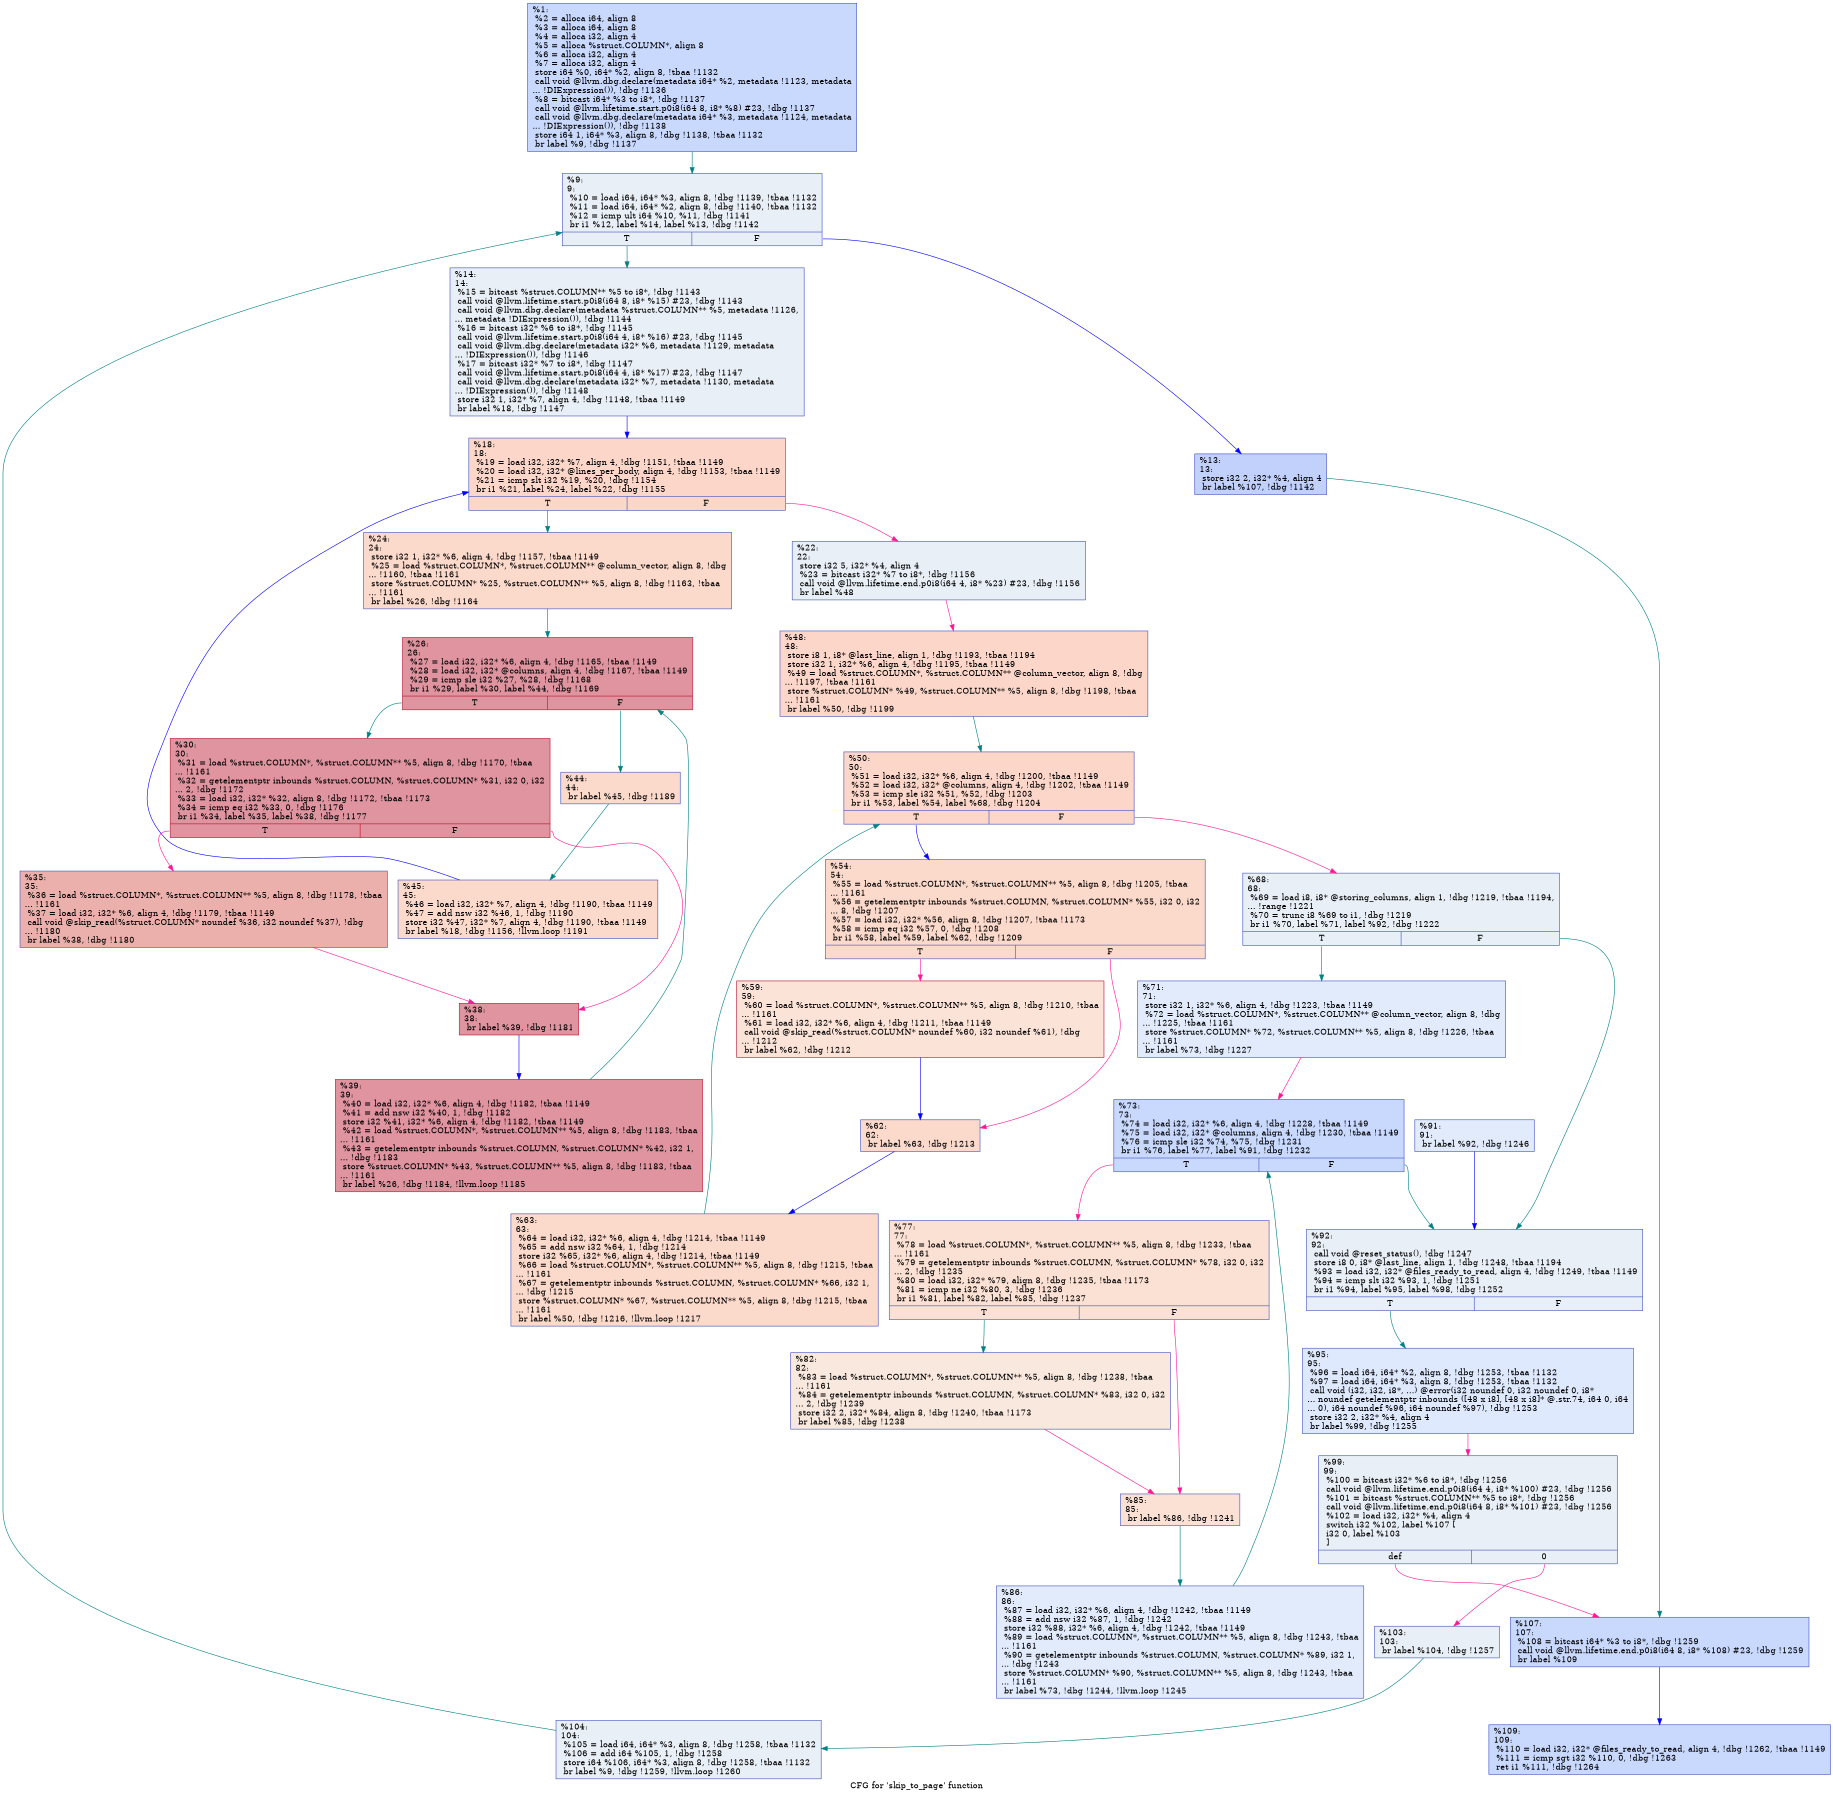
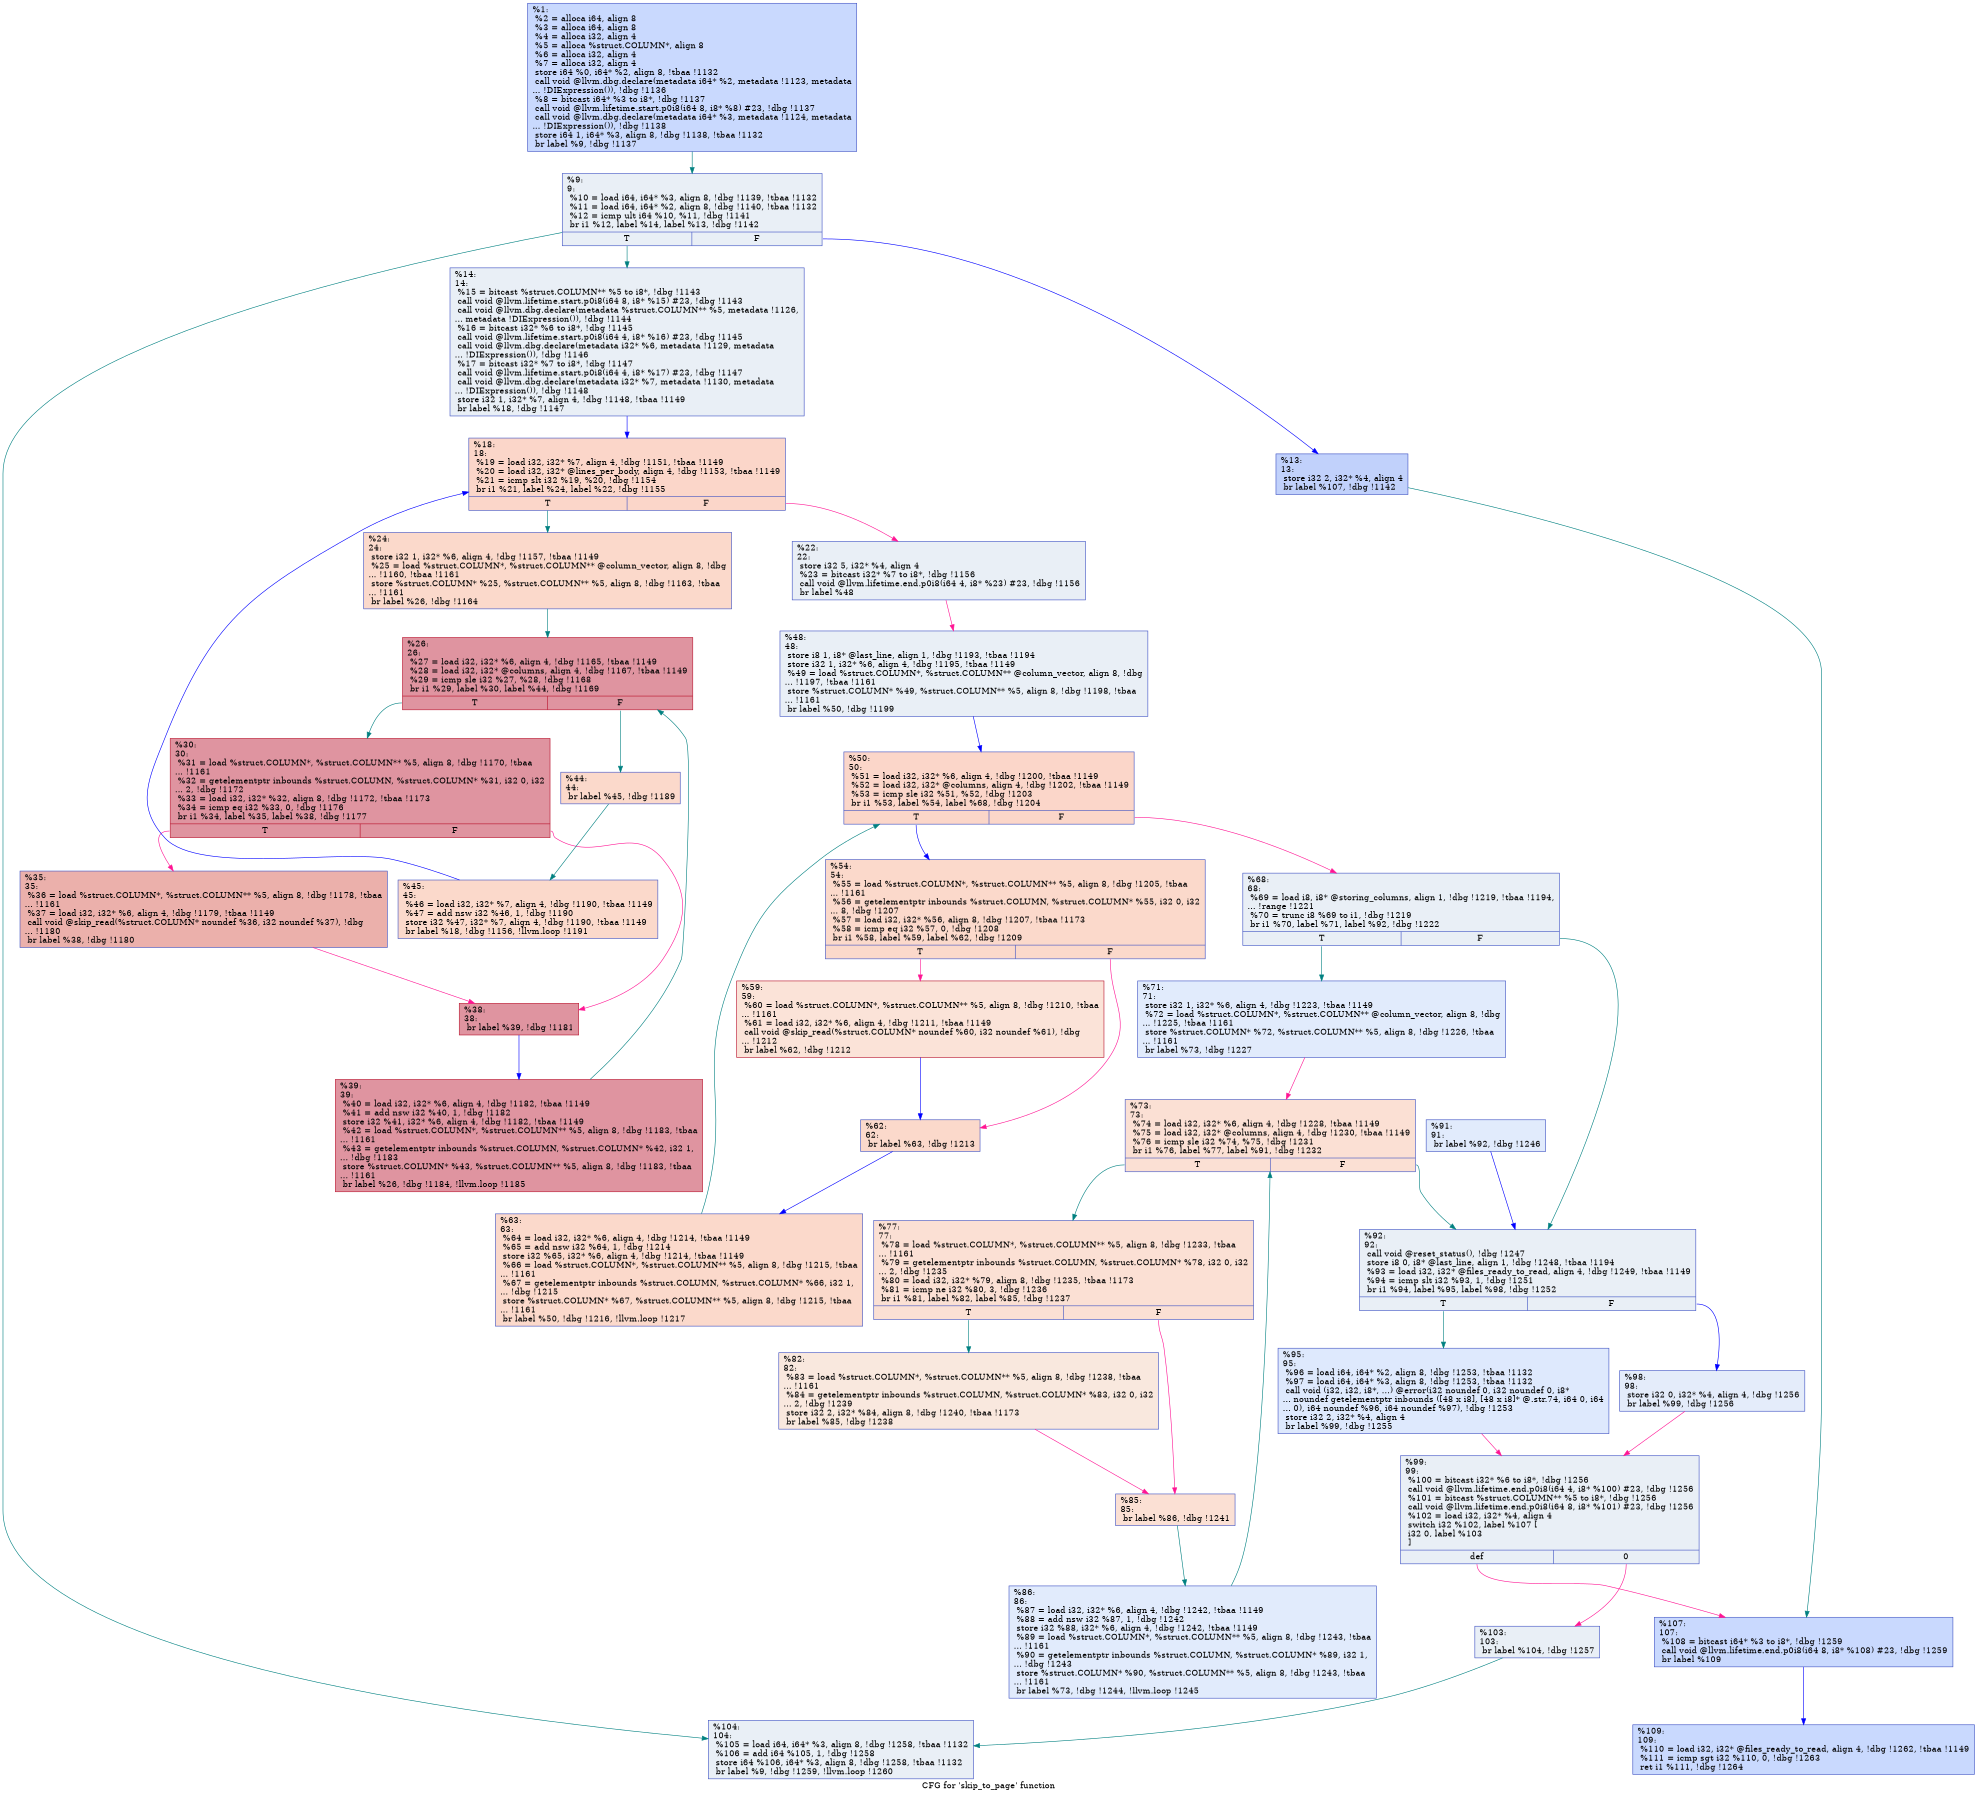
(964, 674) -> (964, 674)
(977, 731) -> (977, 731)
(3, 988) -> (3, 1059)
(1259, 1136) -> (1270, 1136)
(1087, 1182) -> (1092, 1182)
none -> (1712, 1391)
